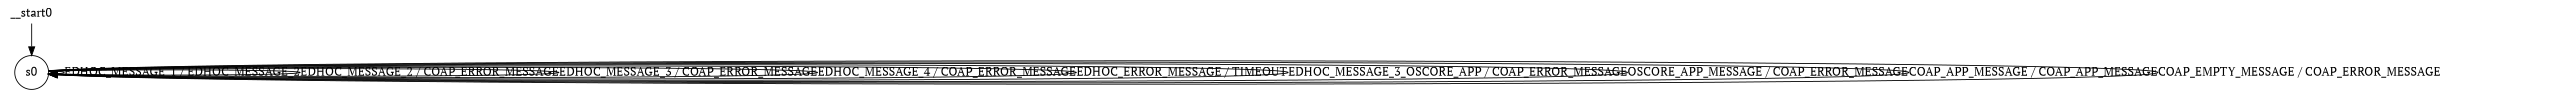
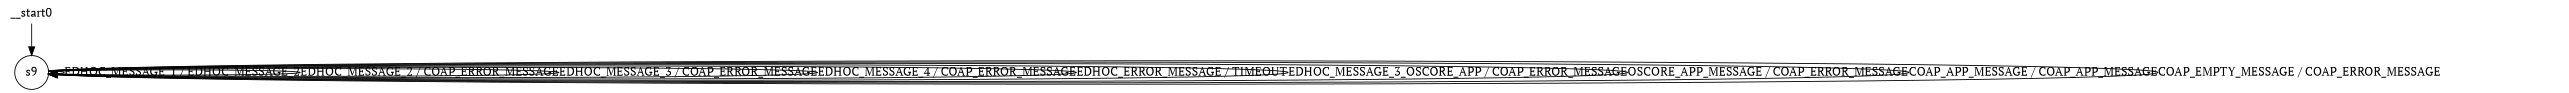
(32, 72) -> (32, 72)
